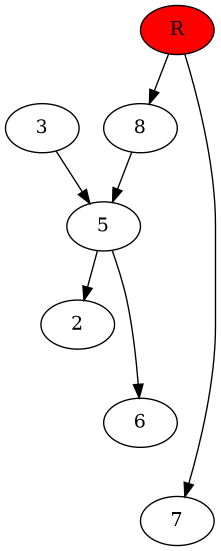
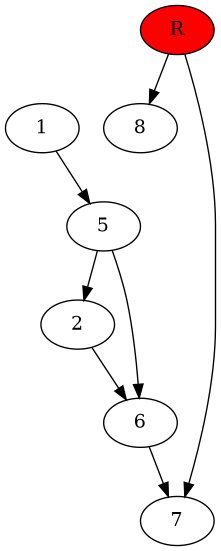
(42, 128) -> (42, 128)
(125, 171) -> none
none -> (105, 368)
none -> (156, 465)
